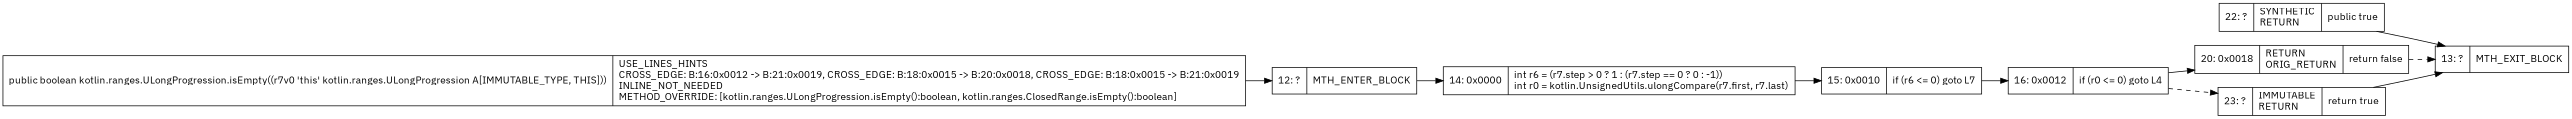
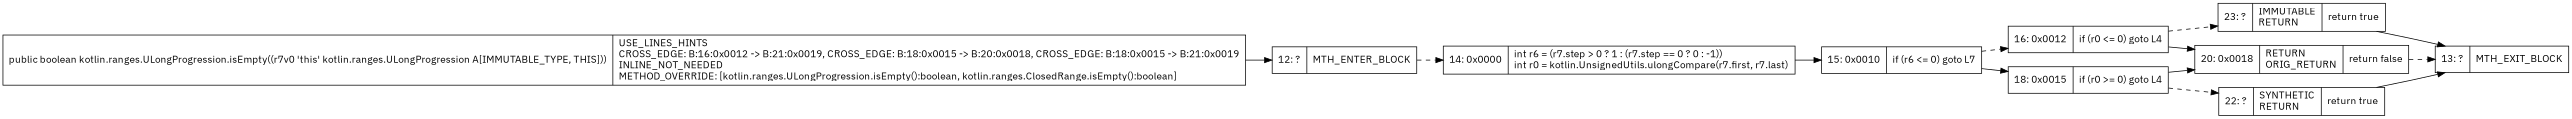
(2353, 17) -> (2353, 101)
none -> (2088, 80)
(1426, 81) -> (1426, 60)
(1991, 81) -> (1991, 50)
